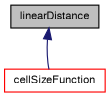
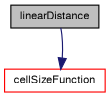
(47, 54) -> (62, 43)
